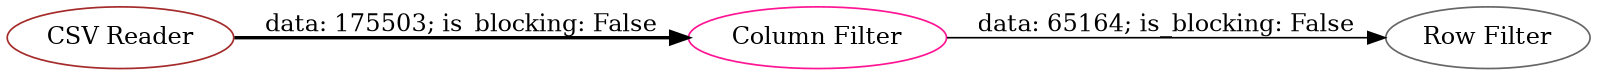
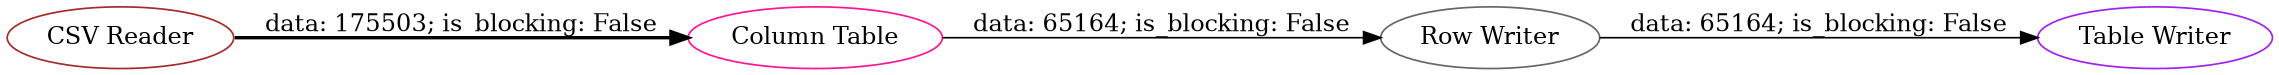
(817, 38) -> (815, 38)
(1488, 38) -> (1490, 38)
none -> (2155, 38)
